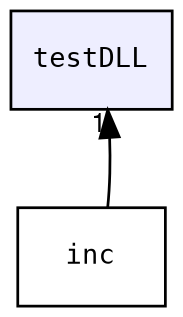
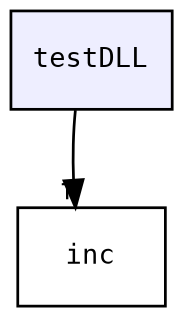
(110, 173) -> (73, 145)
